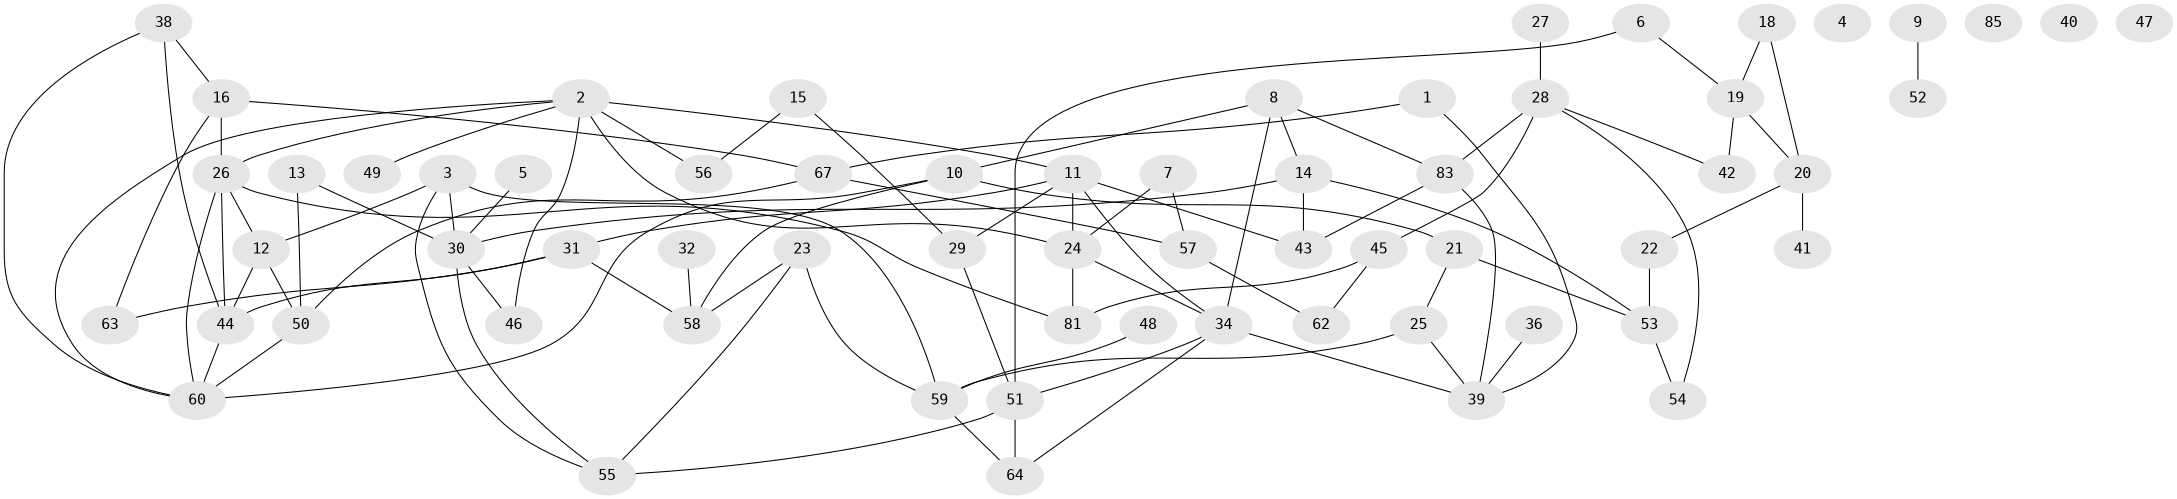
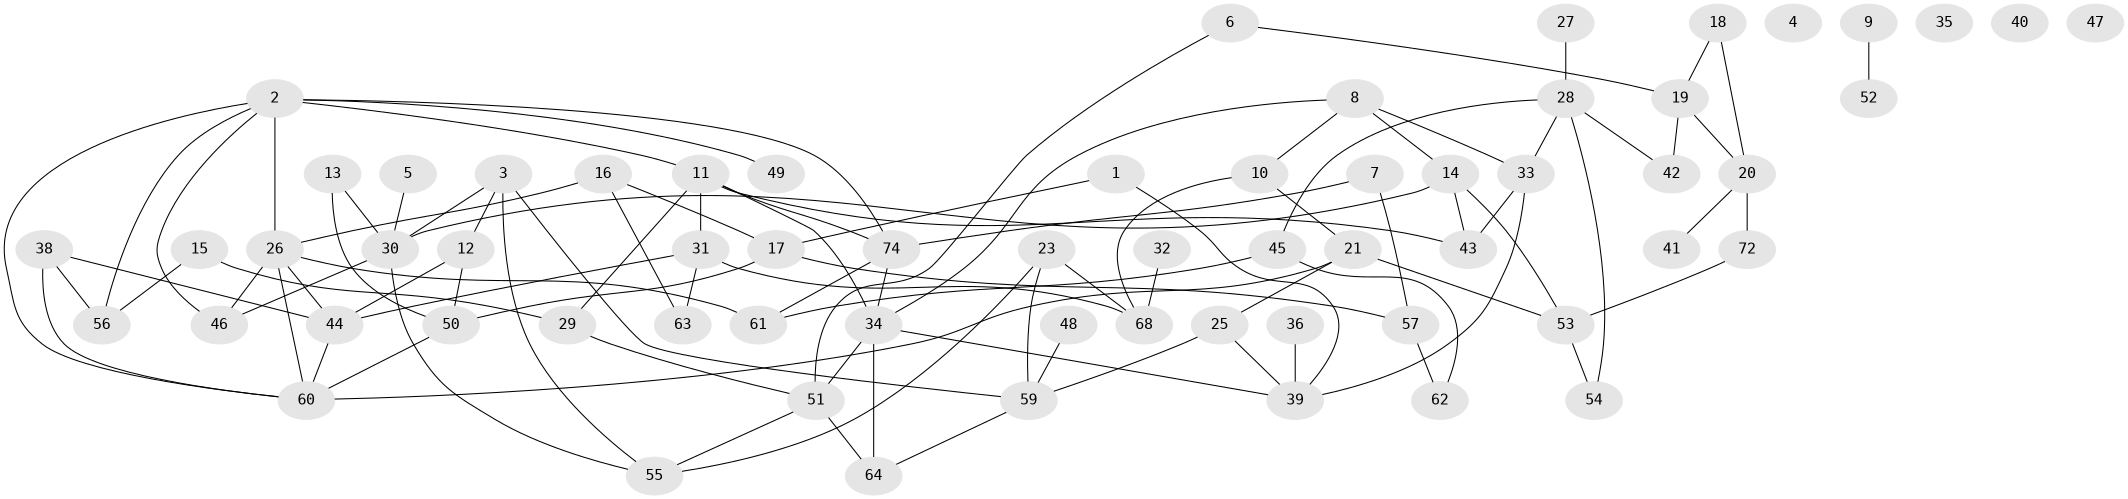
(1993, 23) -> (1944, 23)
(192, 61) -> (73, 287)
(823, 174) -> (776, 250)
(1445, 174) -> (1526, 174)
(241, 212) -> (247, 287)
(1073, 250) -> (892, 250)
(1649, 250) -> (1747, 250)
(589, 308) -> (838, 357)
(692, 325) -> (1144, 325)
(1073, 325) -> (758, 325)
